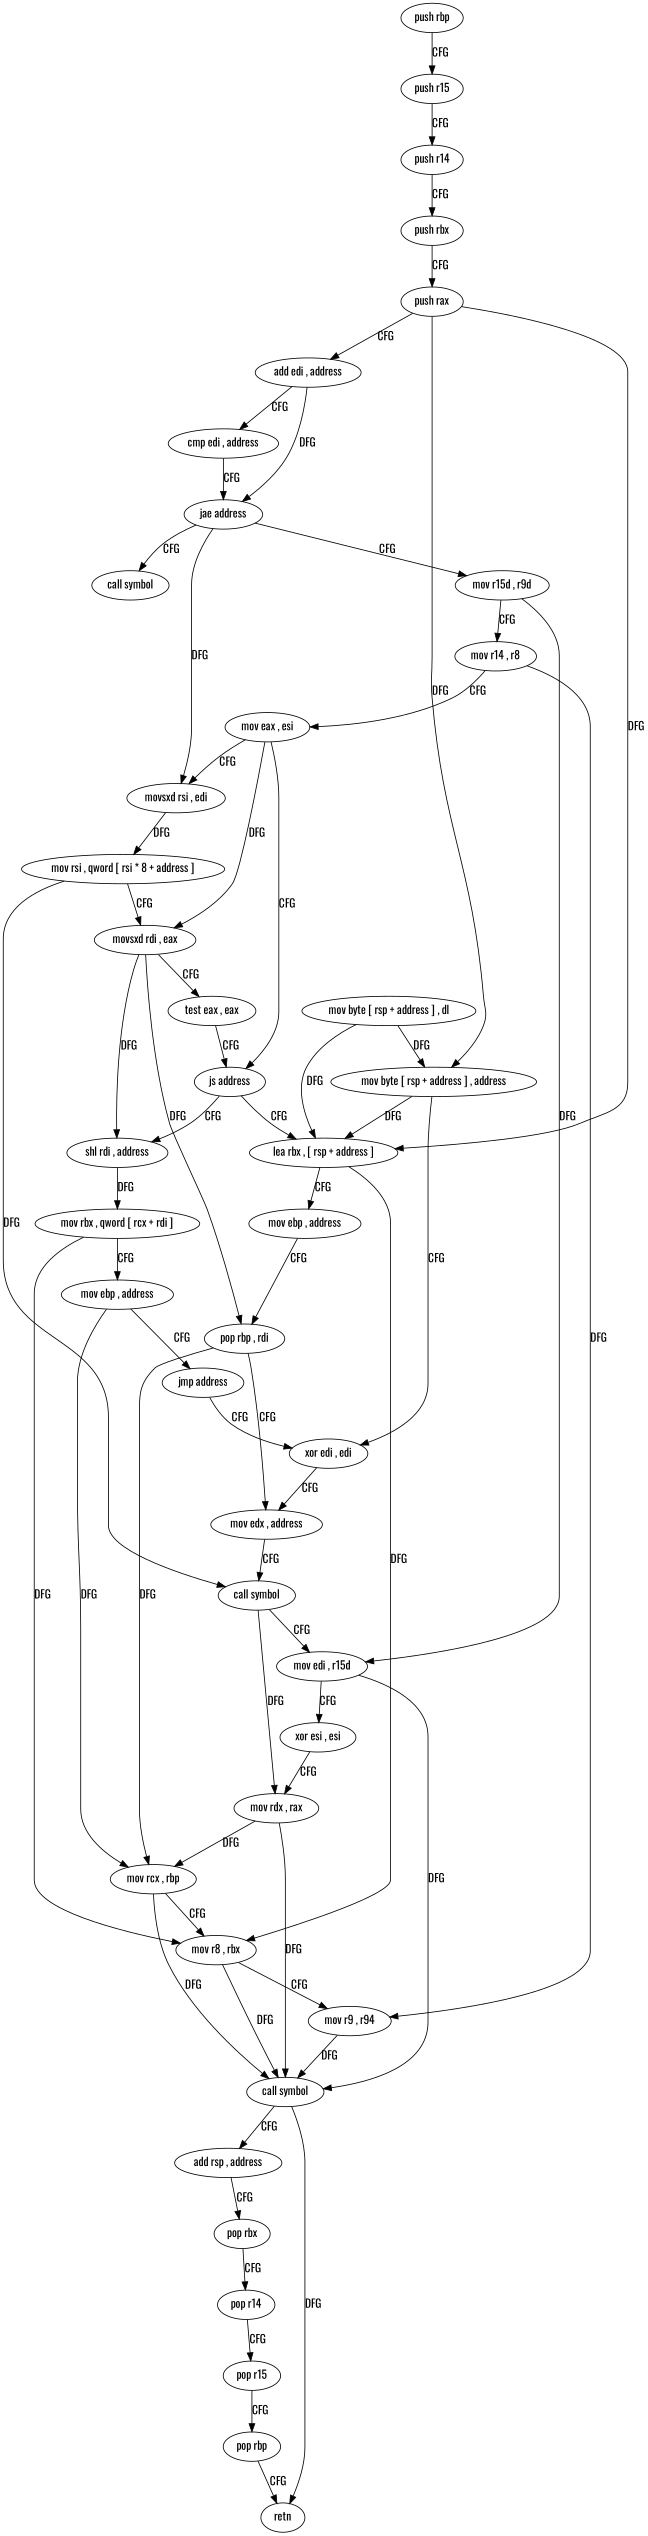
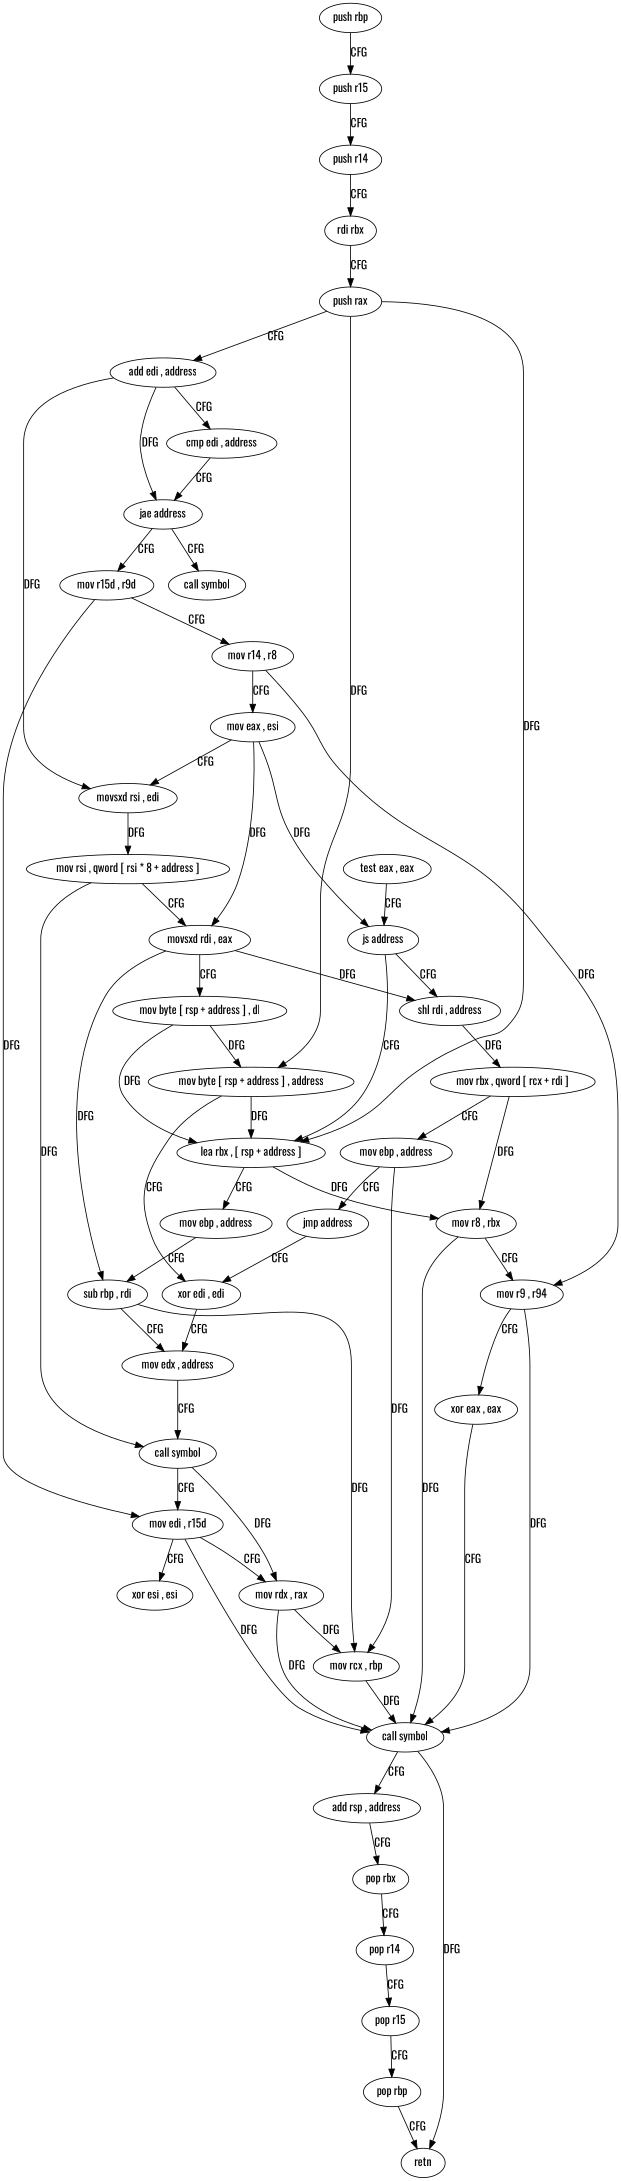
(432, 231) -> (351, 231)
(192, 650) -> (24, 569)
(287, 905) -> (302, 834)
(176, 973) -> (200, 971)
(245, 1339) -> (108, 1295)
none -> (476, 1410)
(299, 1769) -> (230, 1556)
(182, 1912) -> none
